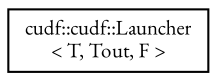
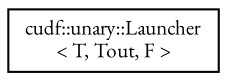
(108, 41) -> (114, 41)
